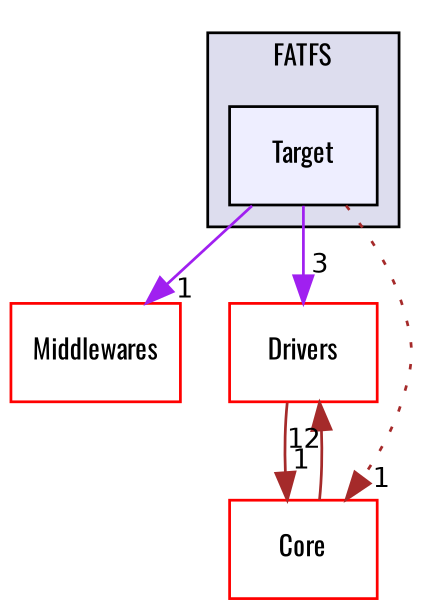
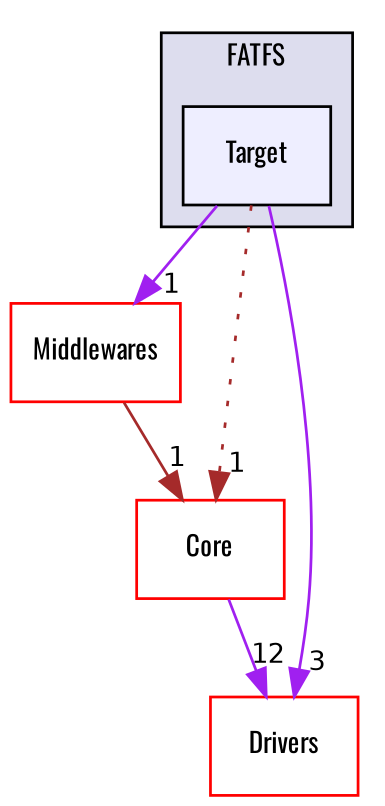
(285, 438) -> (146, 440)
(322, 465) -> (242, 635)
